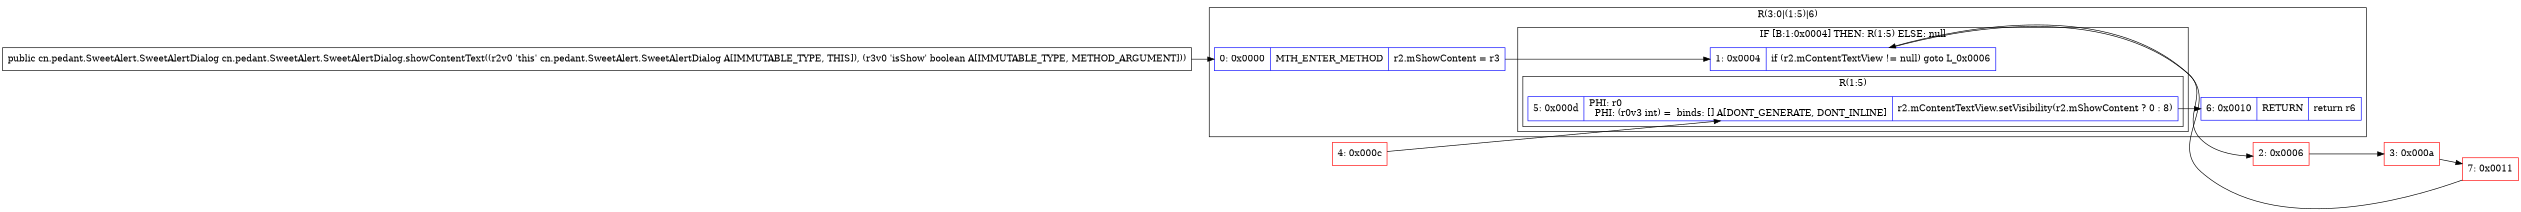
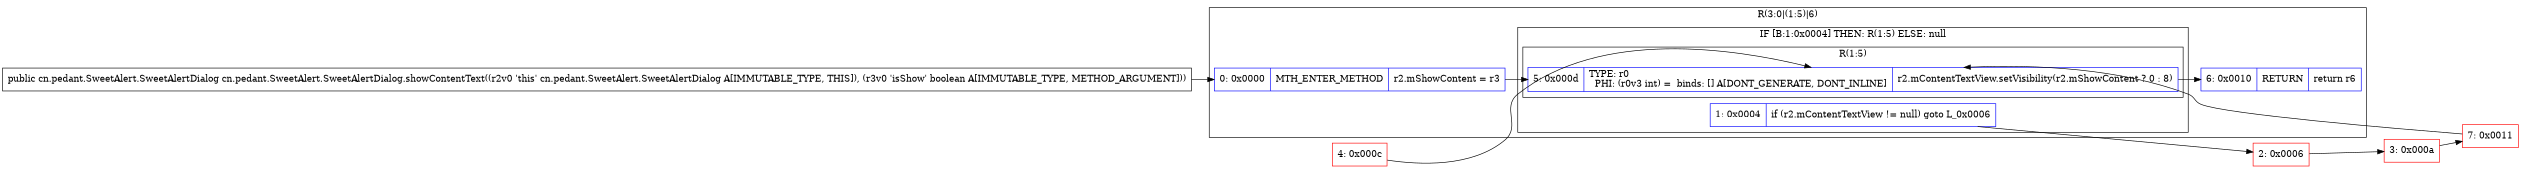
(1604, 59) -> (1513, 80)
(1607, 104) -> (1611, 74)
(2191, 157) -> (2214, 108)
